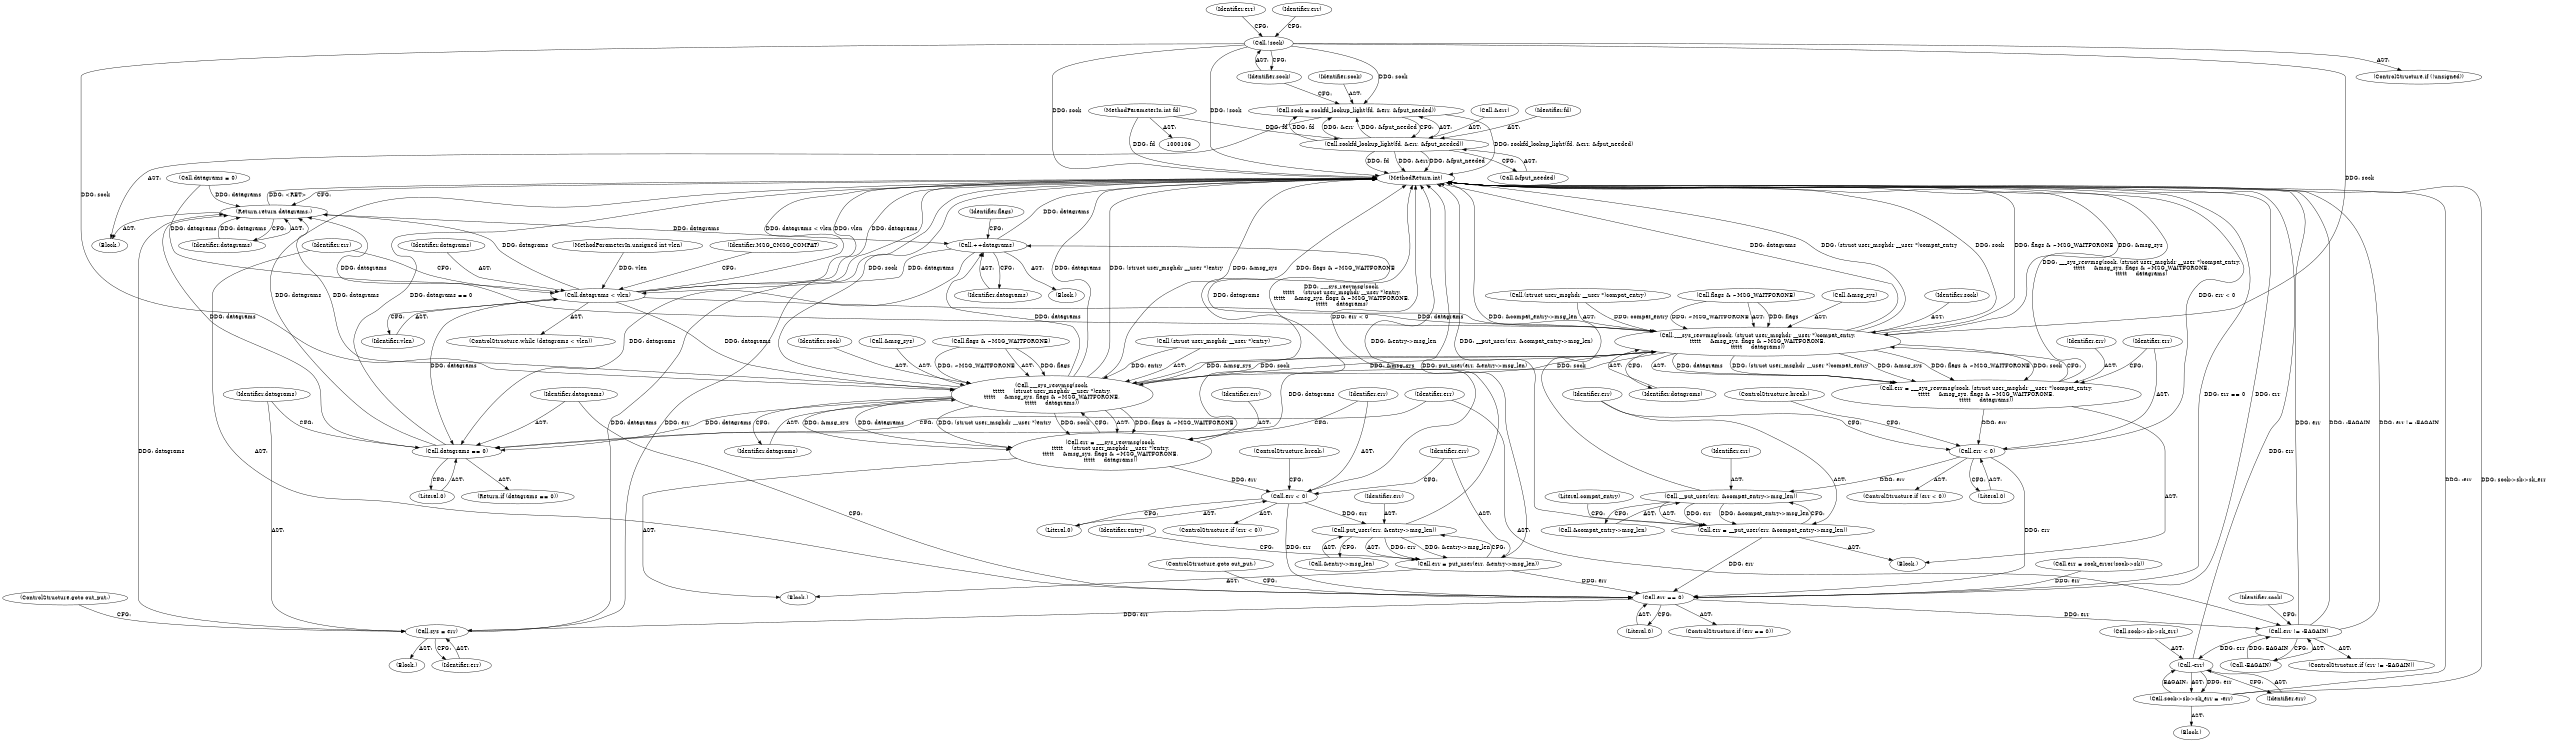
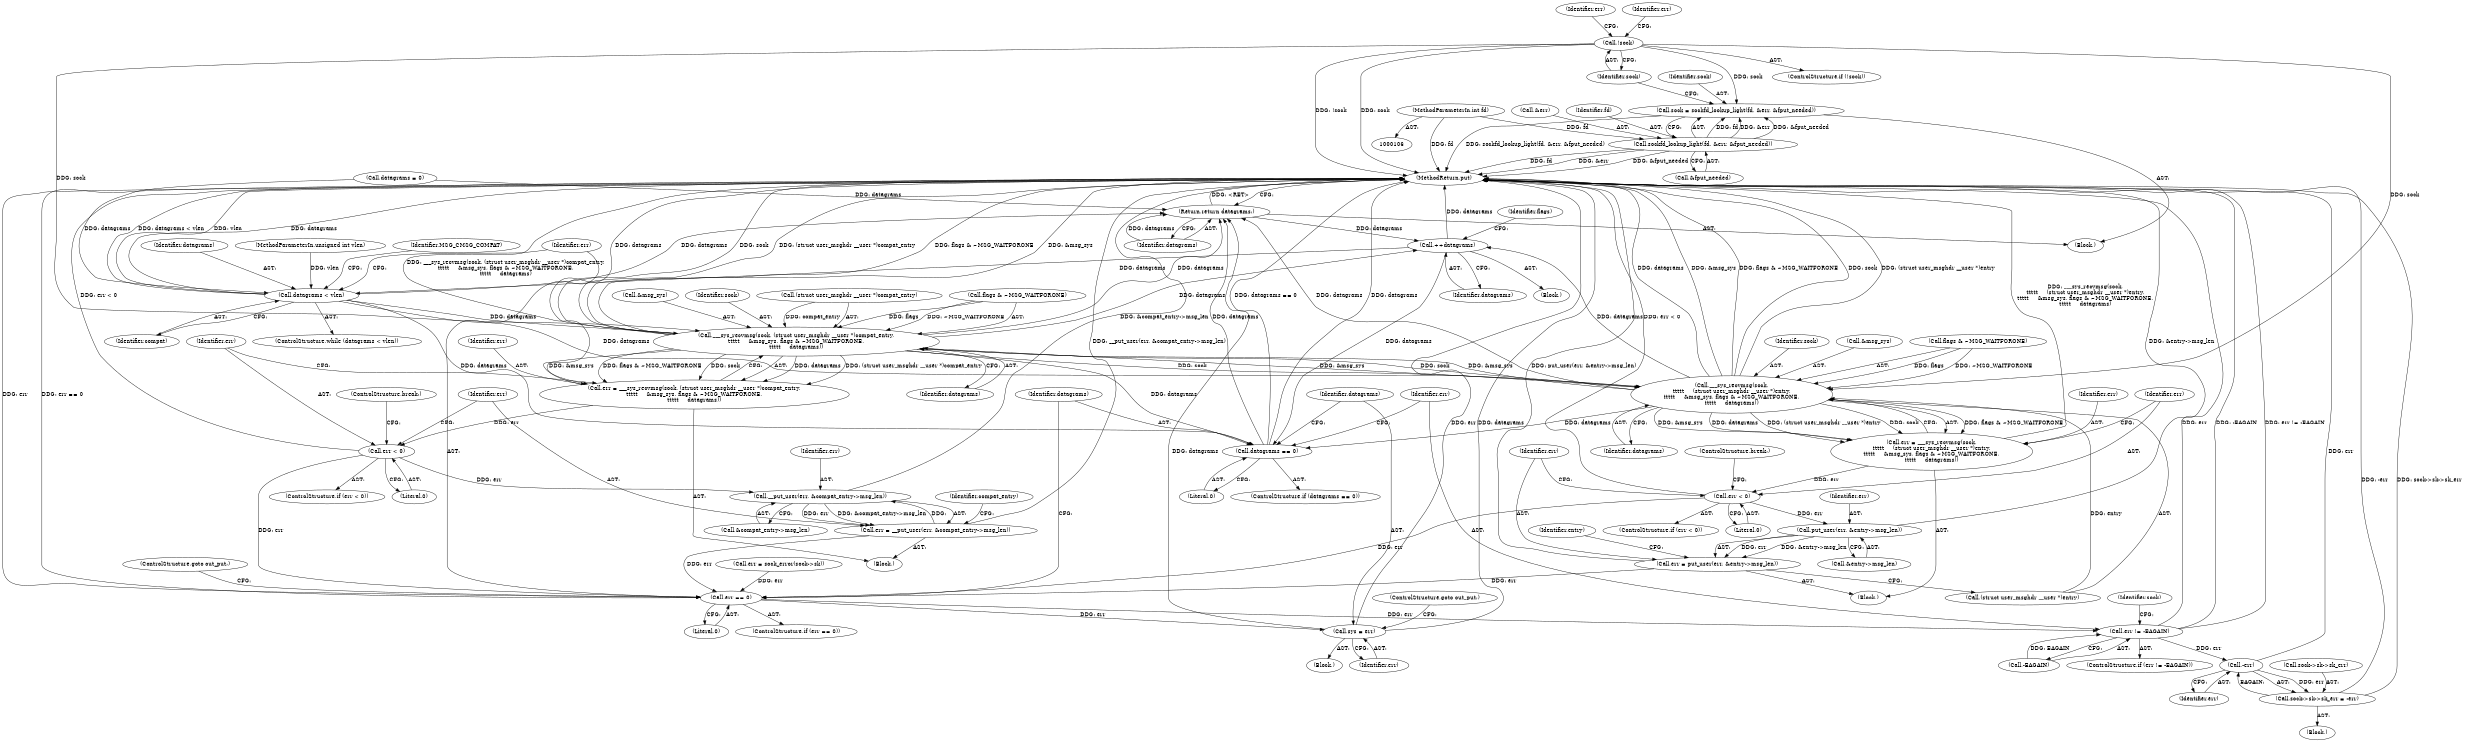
(2419, 77) -> (1827, 77)
(1416, 178) -> (1444, 178)
(393, 342) -> (142, 342)
(518, 497) -> (1305, 497)
(1589, 497) -> (984, 497)
(1819, 514) -> (940, 514)
(1475, 539) -> (1869, 581)
(2167, 648) -> (2326, 680)
